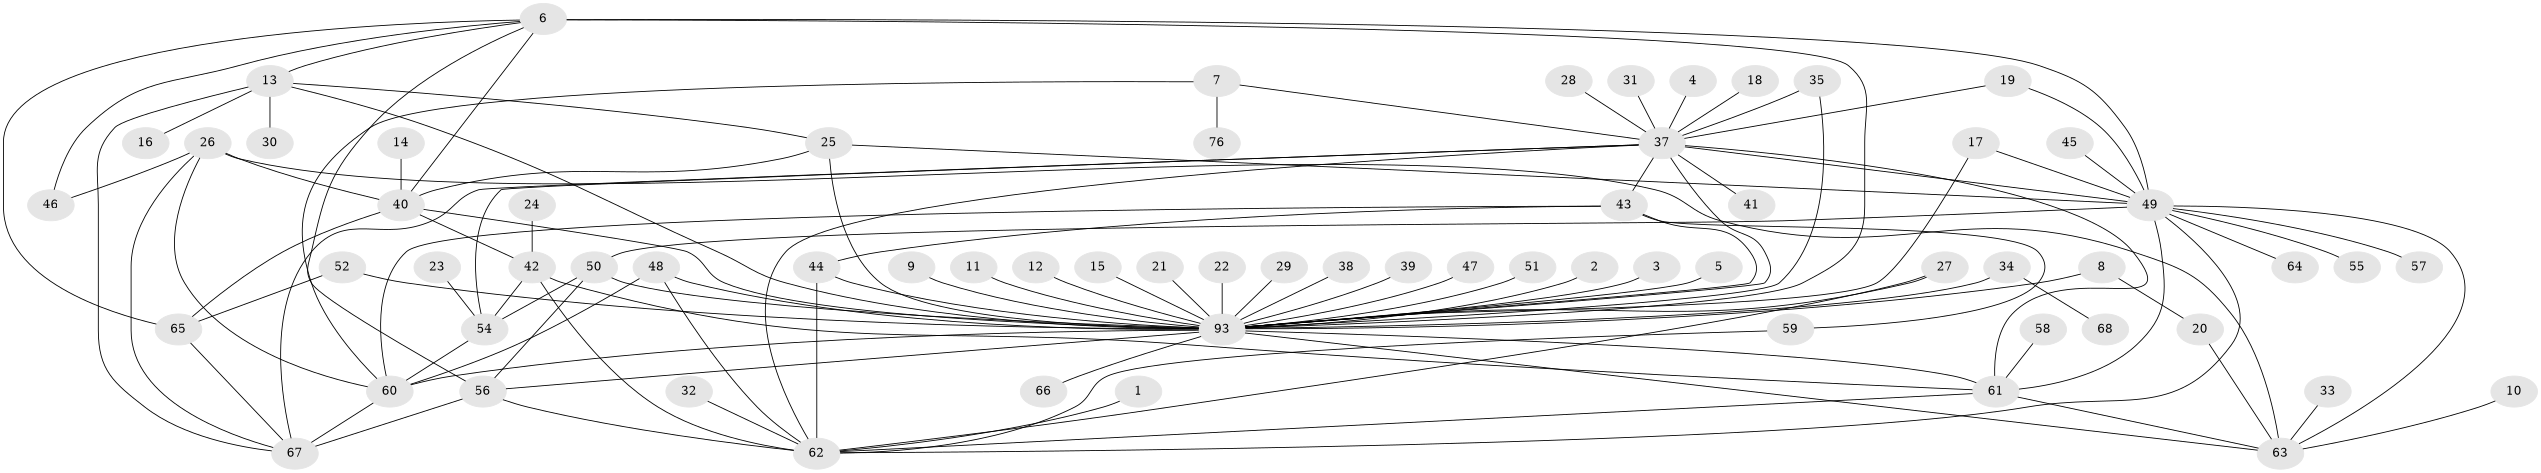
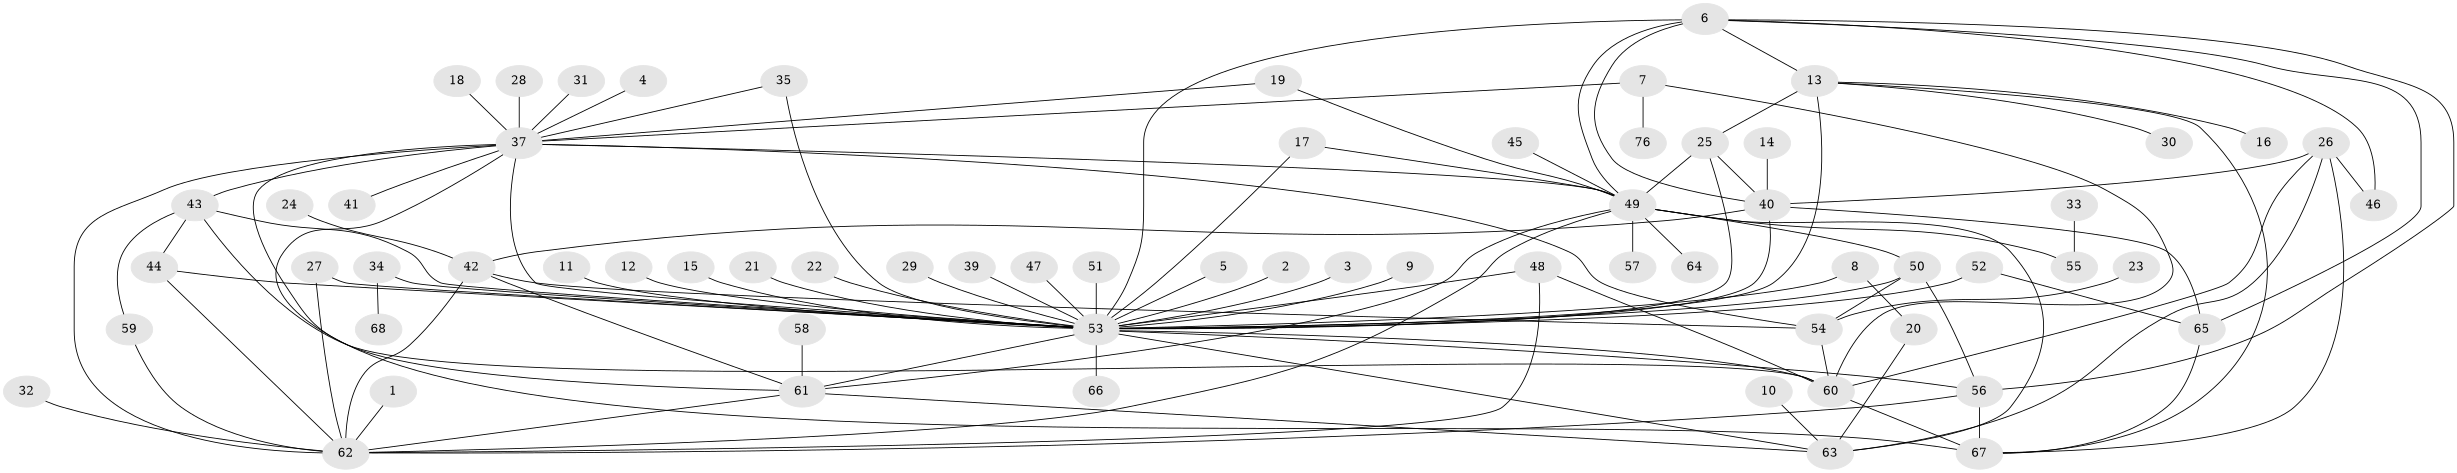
(1346, 267) -> none
(1222, 329) -> (1096, 329)
(2304, 423) -> (2074, 237)
